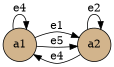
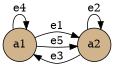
(57, 57) -> (57, 57)
